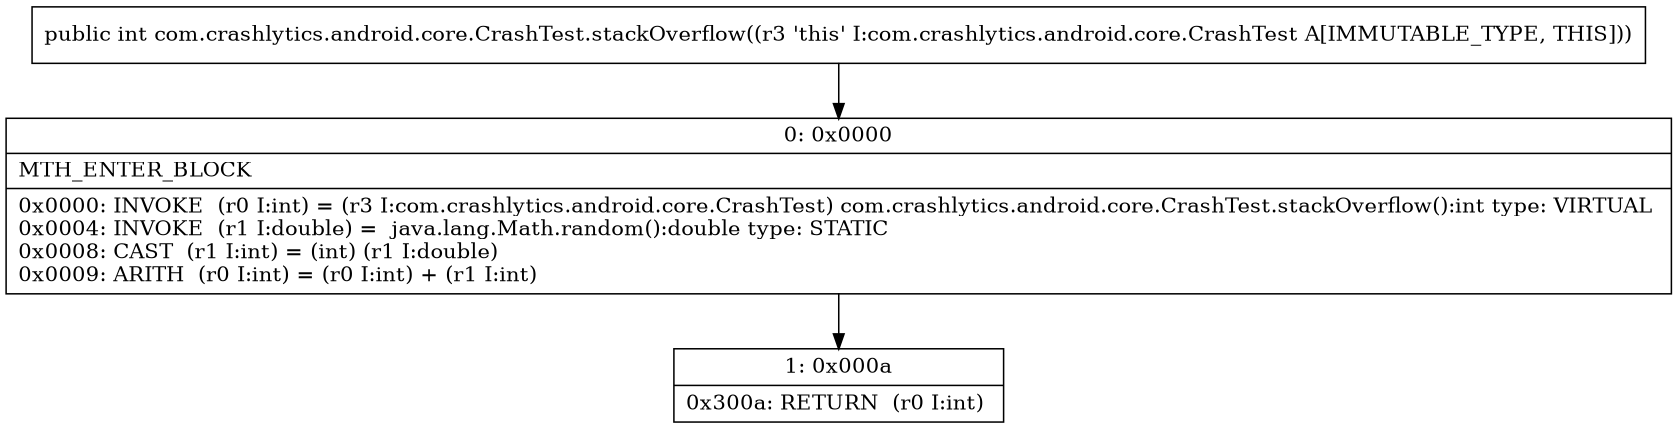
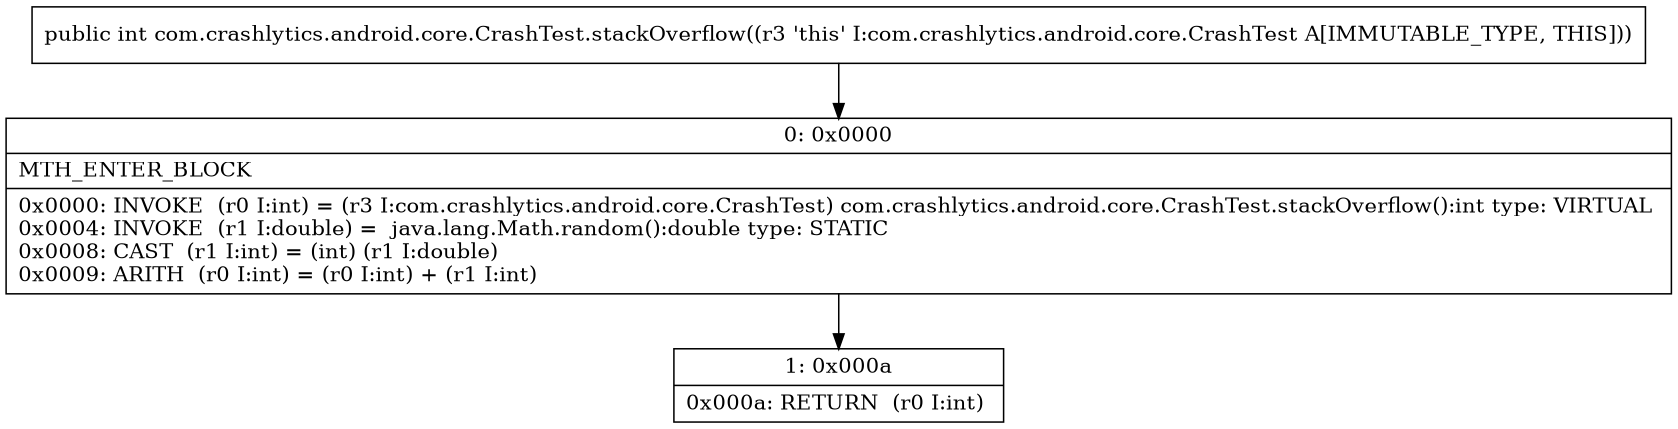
(839, 403) -> (839, 403)
